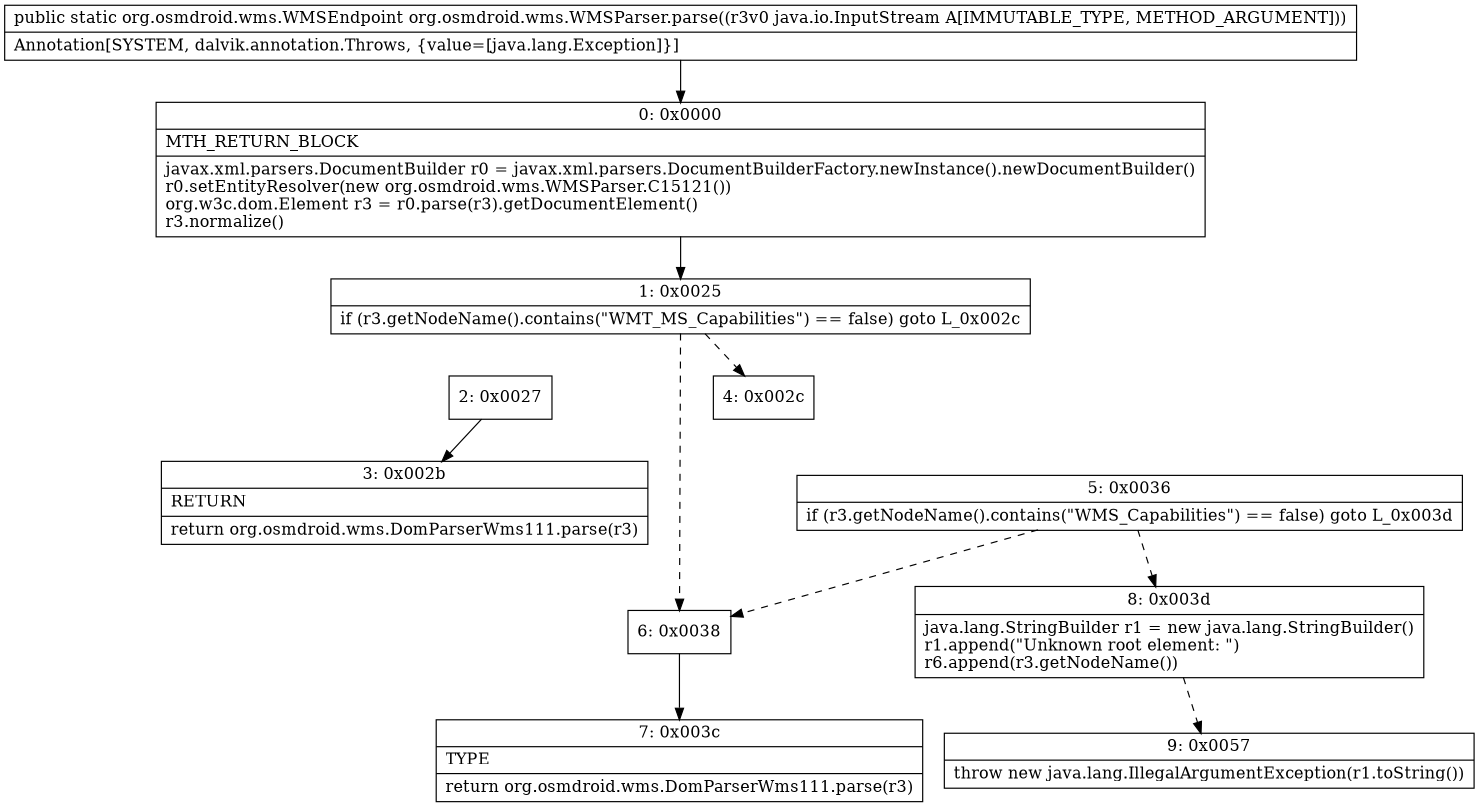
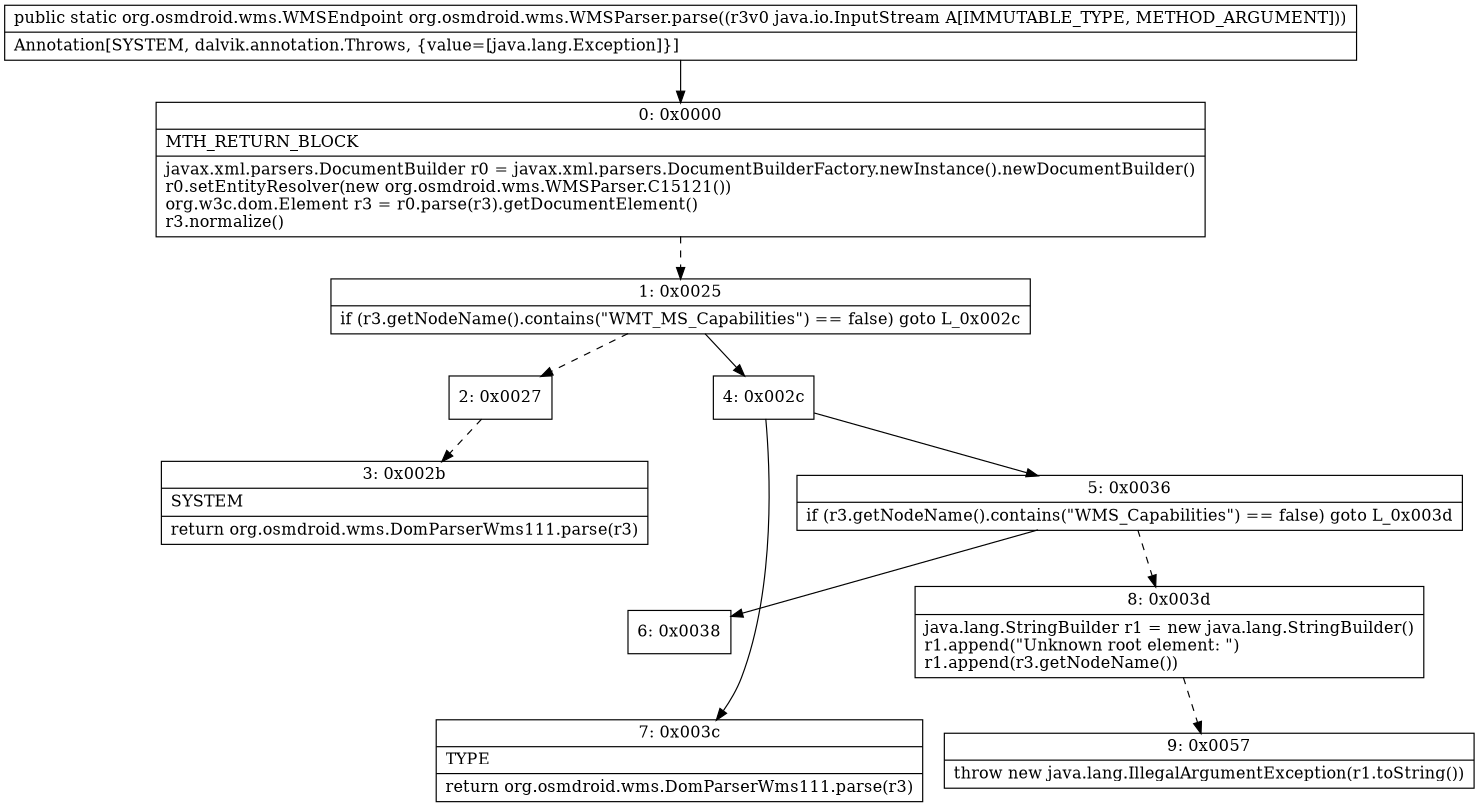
(681, 252) -> (681, 252)
(721, 351) -> (721, 351)
(466, 436) -> (466, 436)
none -> (920, 443)
(680, 466) -> (590, 352)
(209, 502) -> (208, 502)
(890, 572) -> (890, 572)
(1051, 663) -> (1051, 663)
(679, 681) -> (765, 568)
